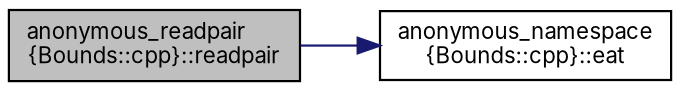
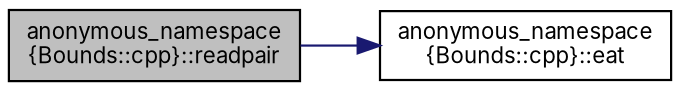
(154, 46) -> (154, 46)
